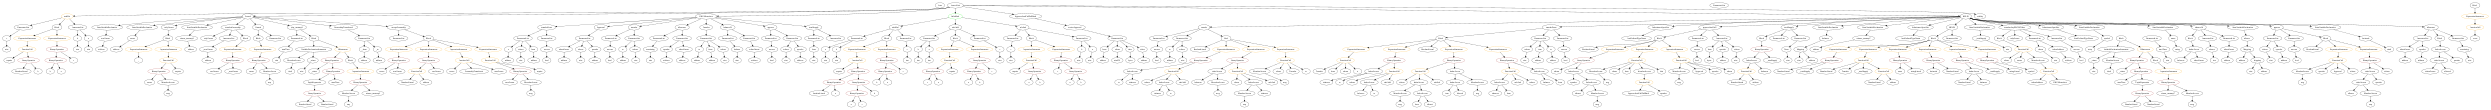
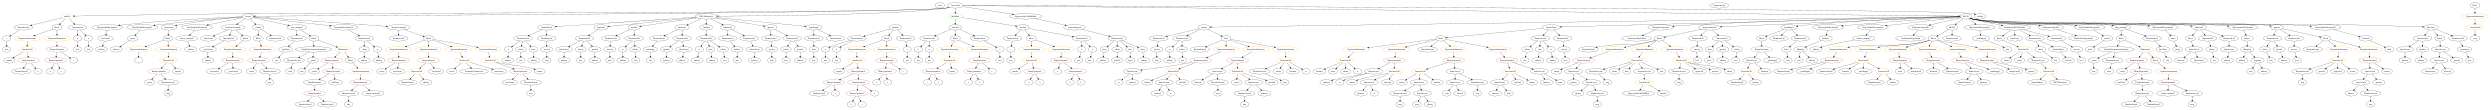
(926, 22) -> none
none -> (2121, 27)
